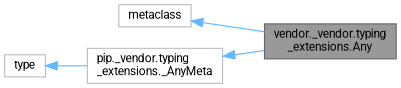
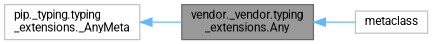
(234, 27) -> (340, 22)
(25, 66) -> none
(155, 66) -> (72, 22)
